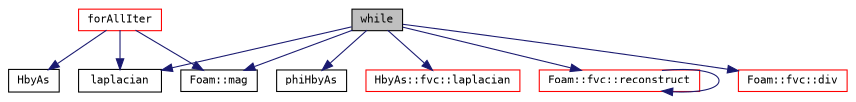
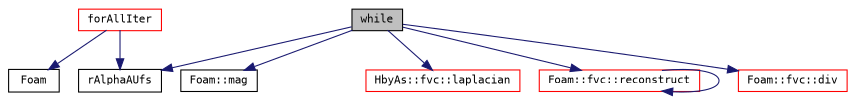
(165, 47) -> none
(34, 81) -> (34, 81)
(120, 81) -> (120, 81)
(312, 81) -> none
